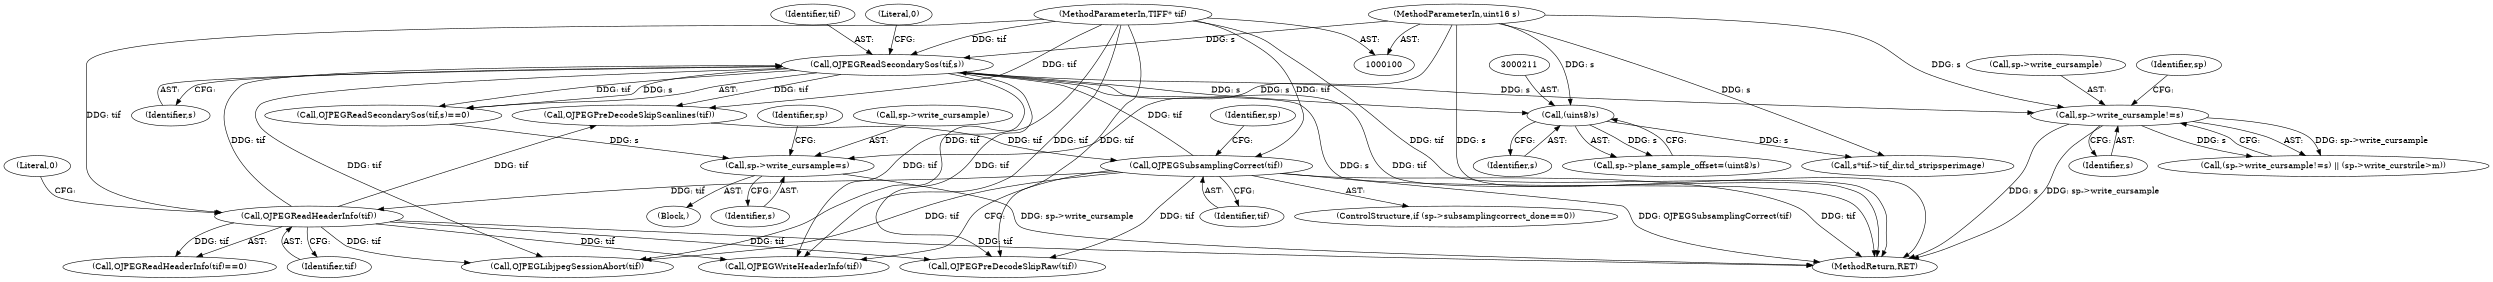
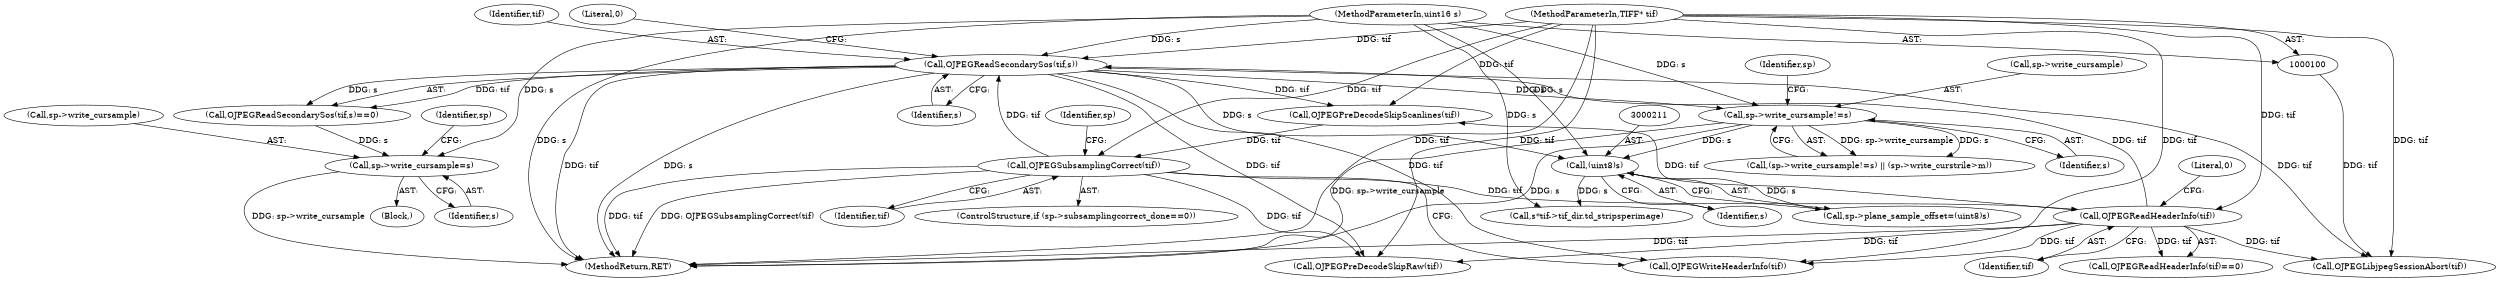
none -> (1691, 141)
(888, 219) -> (2343, 165)
